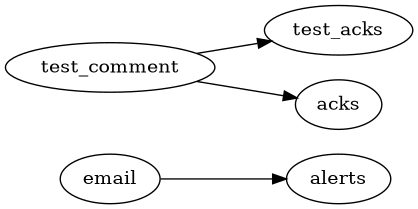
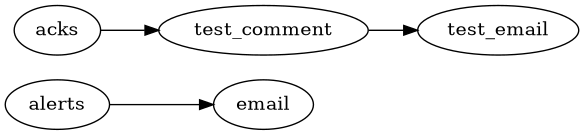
(339, 30) -> (498, 30)
(240, 89) -> (123, 30)
(216, 179) -> (154, 105)
